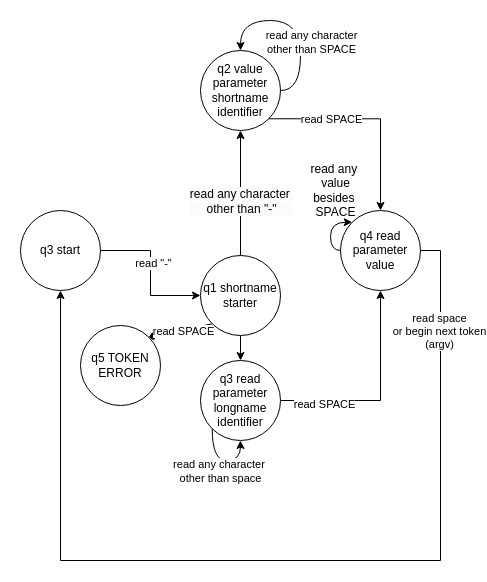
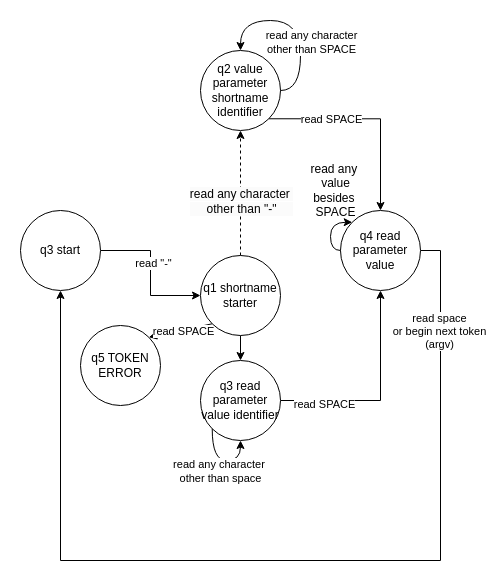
(241, 163) -> (241, 163)
(156, 336) -> (156, 336)
(241, 401) -> (241, 401)
